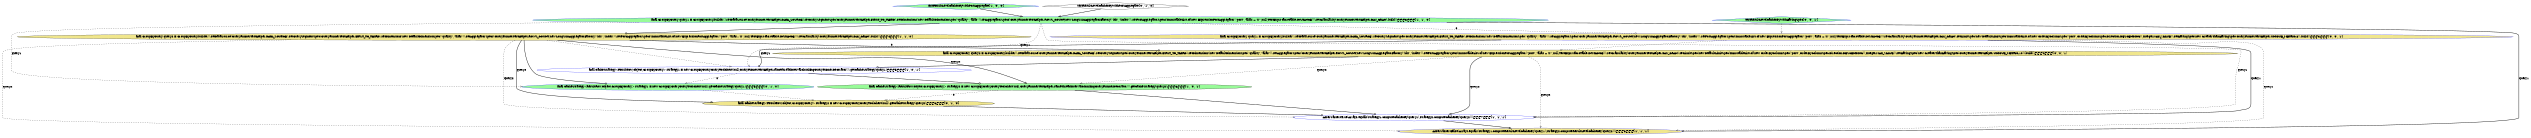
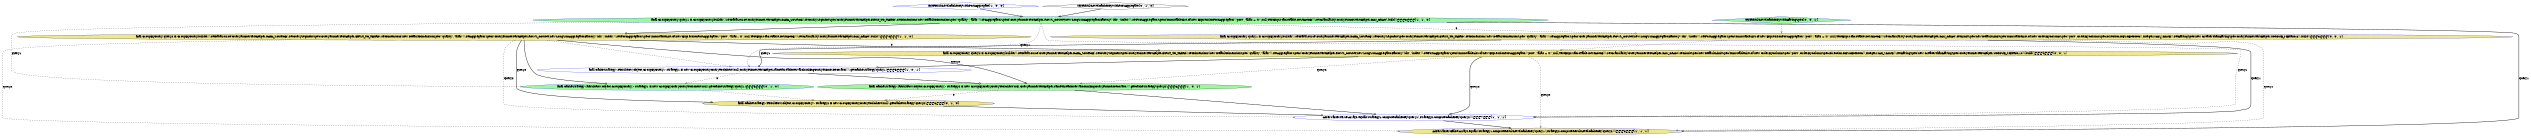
(966, 6) -> (966, 6)
